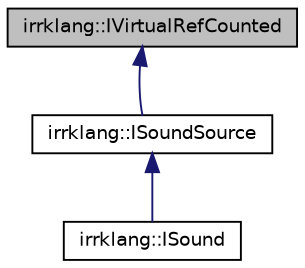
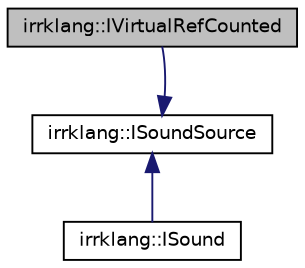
(140, 91) -> (165, 72)
